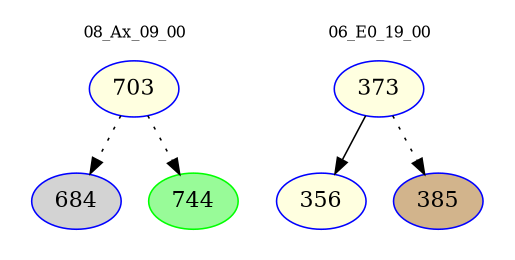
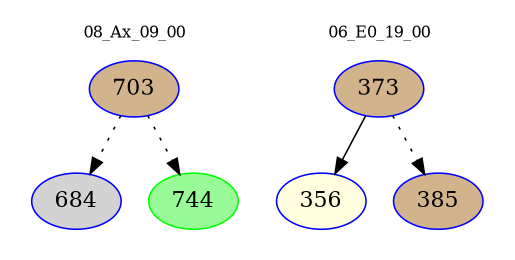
(134, 89) -> (134, 89)
(379, 89) -> (379, 89)
